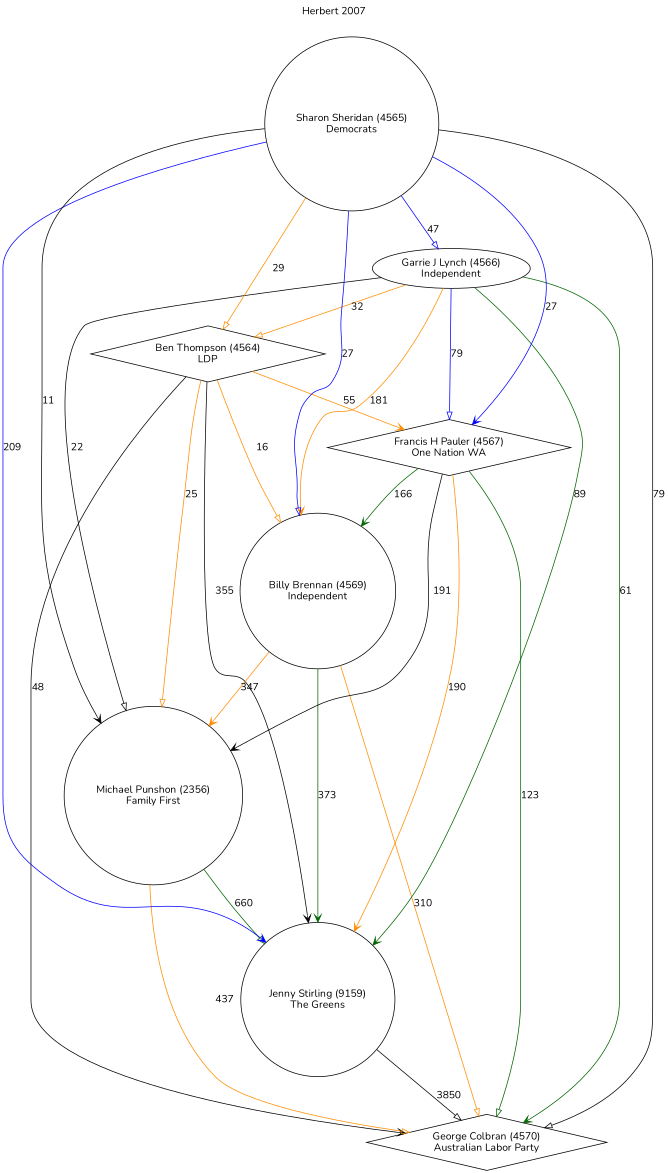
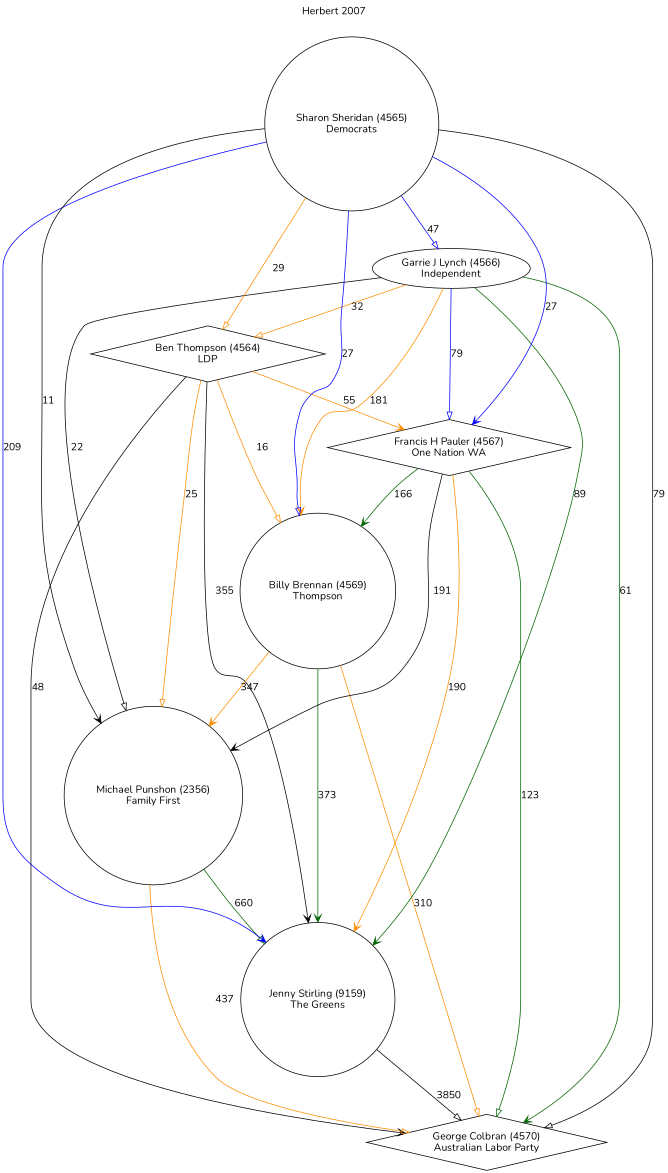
(318, 591) -> (318, 591)
